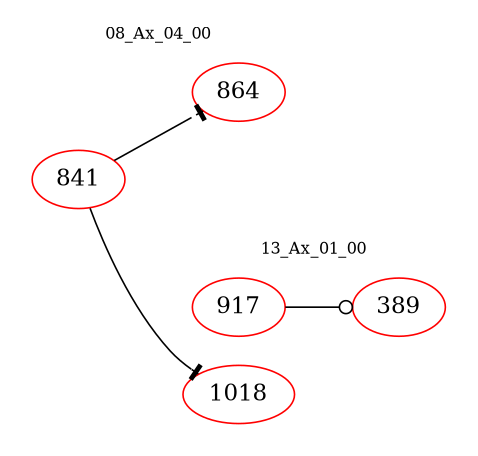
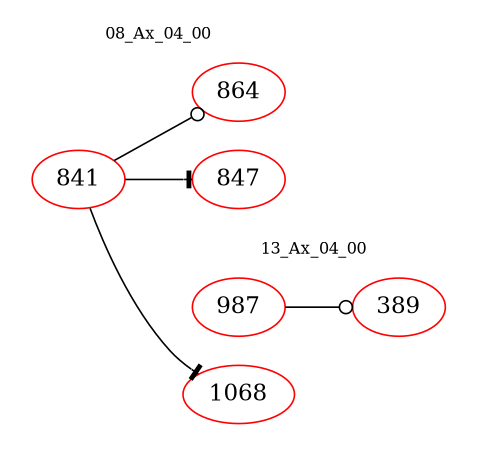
(153, 139) -> (153, 139)
none -> (239, 179)
(314, 250) -> (314, 250)
(239, 307) -> (239, 307)
(239, 394) -> (239, 394)
